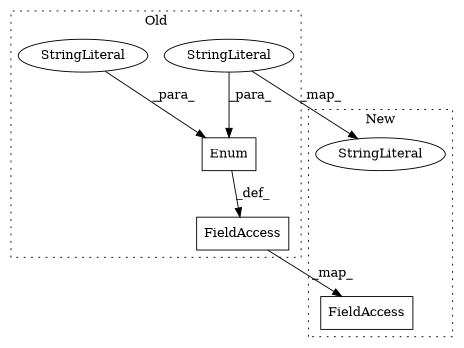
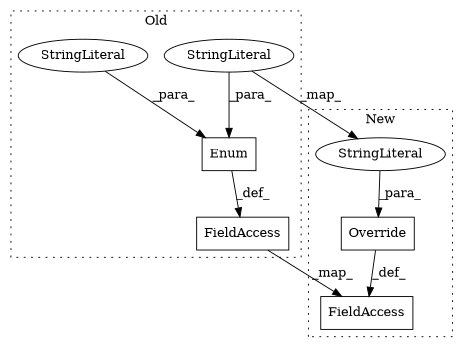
none -> (378, 234)
